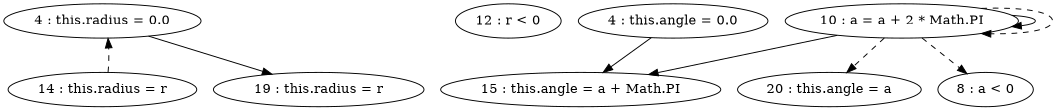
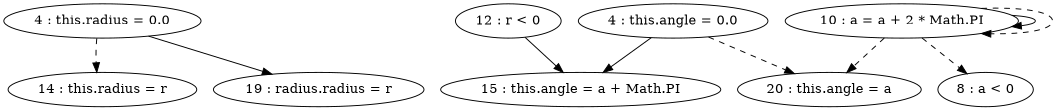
none -> (747, 53)
(748, 54) -> (541, 52)
(109, 60) -> (96, 51)
(319, 90) -> (319, 90)
